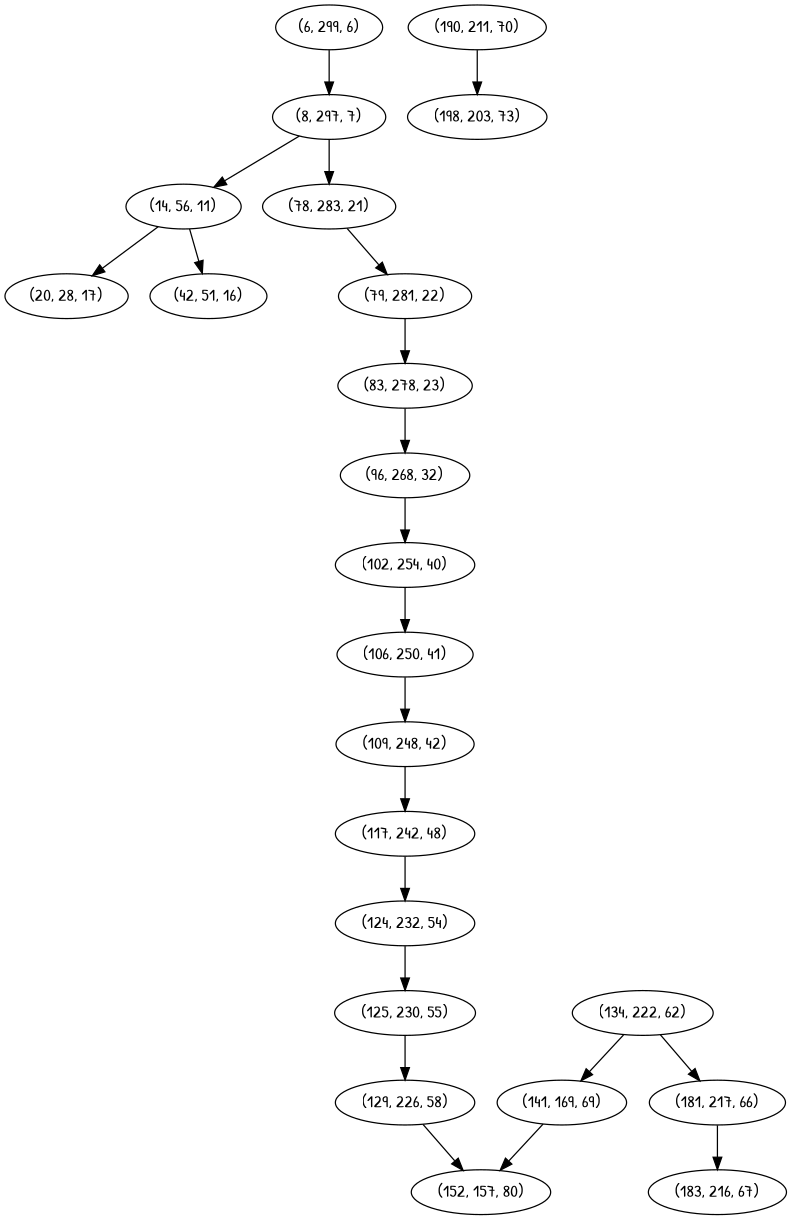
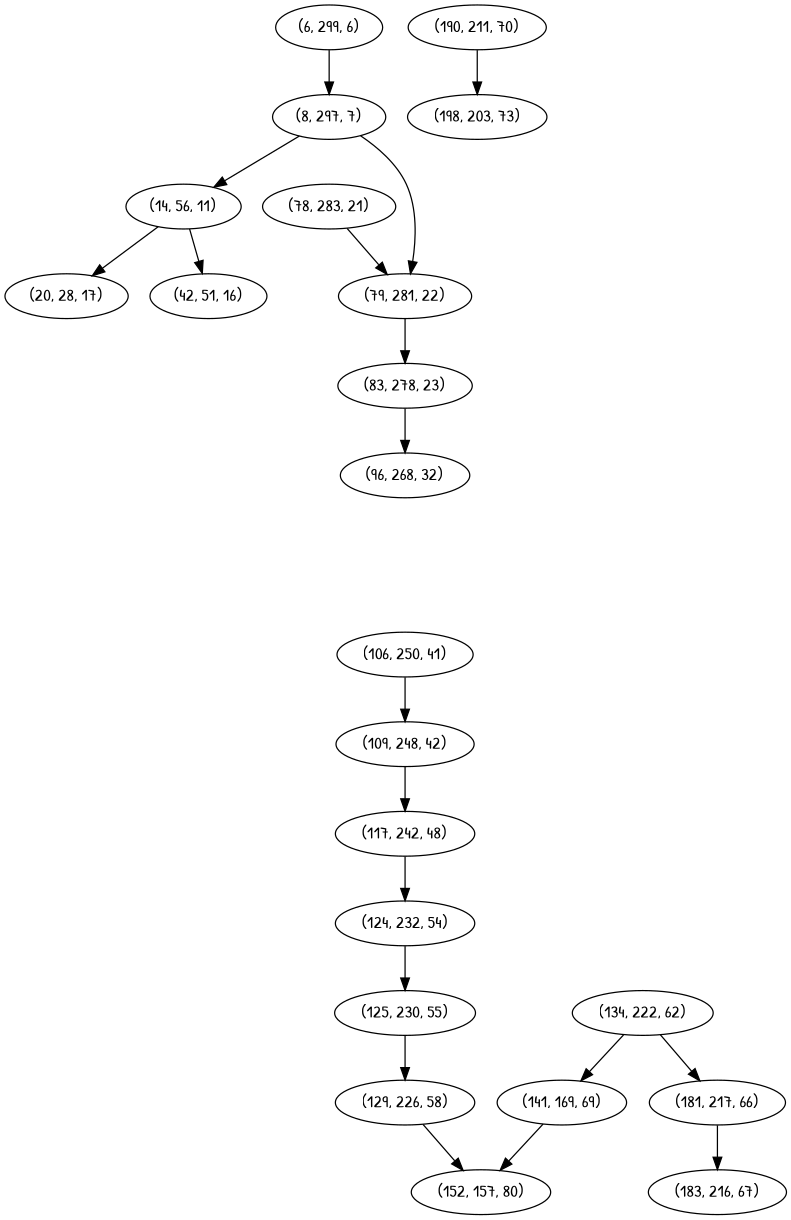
(329, 156) -> (408, 189)
(405, 565) -> none
